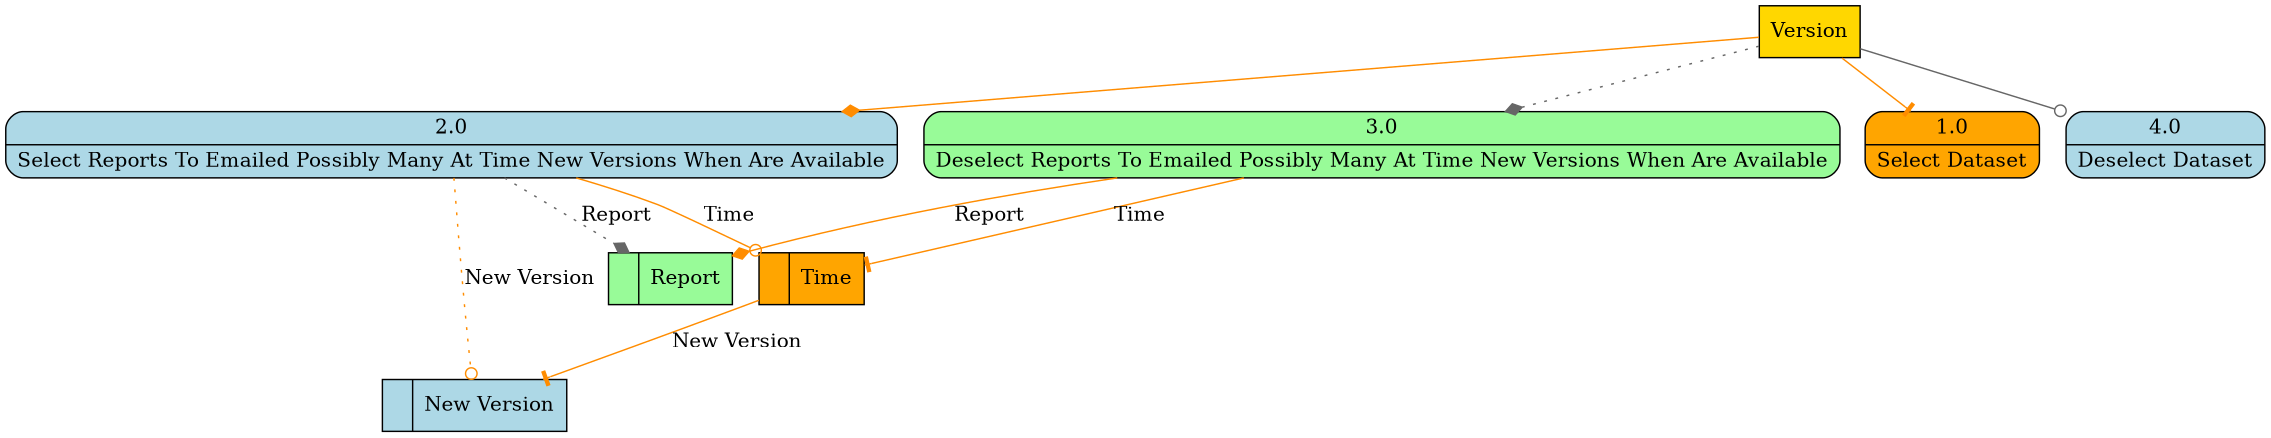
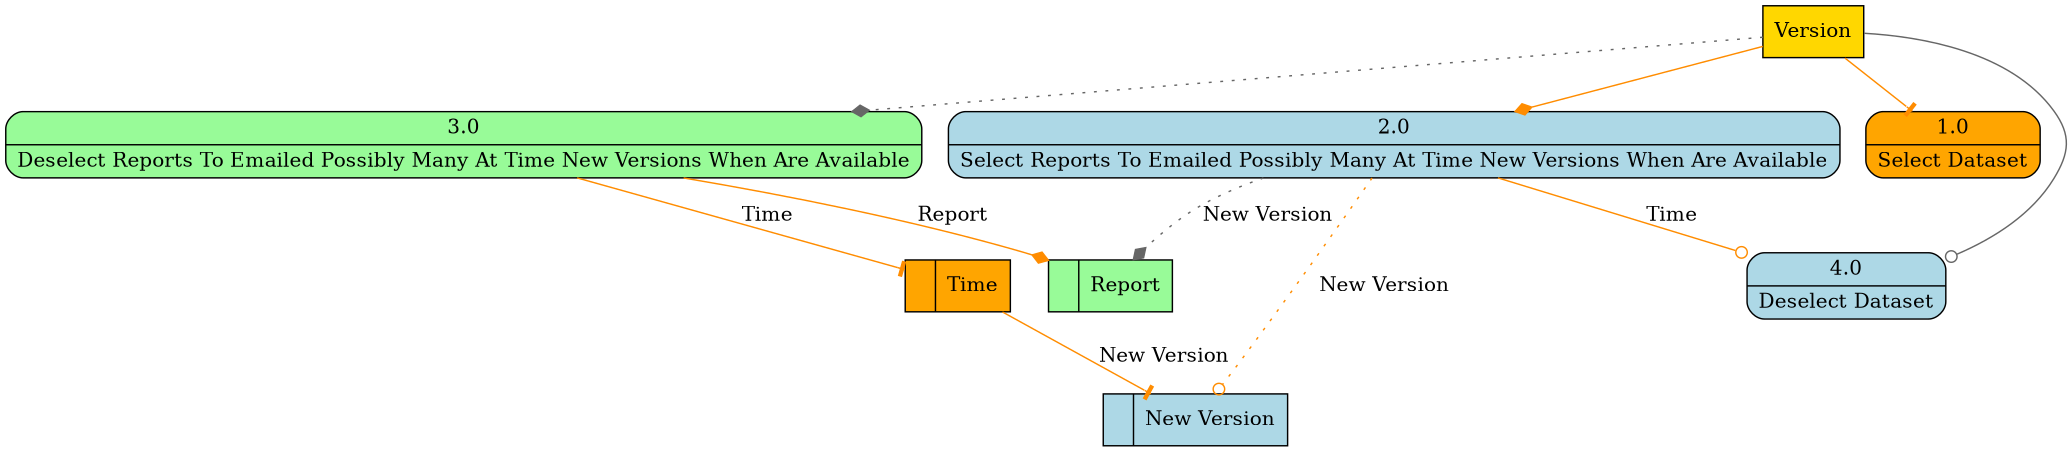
(665, 208) -> (1617, 214)
(616, 215) -> (1268, 215)
